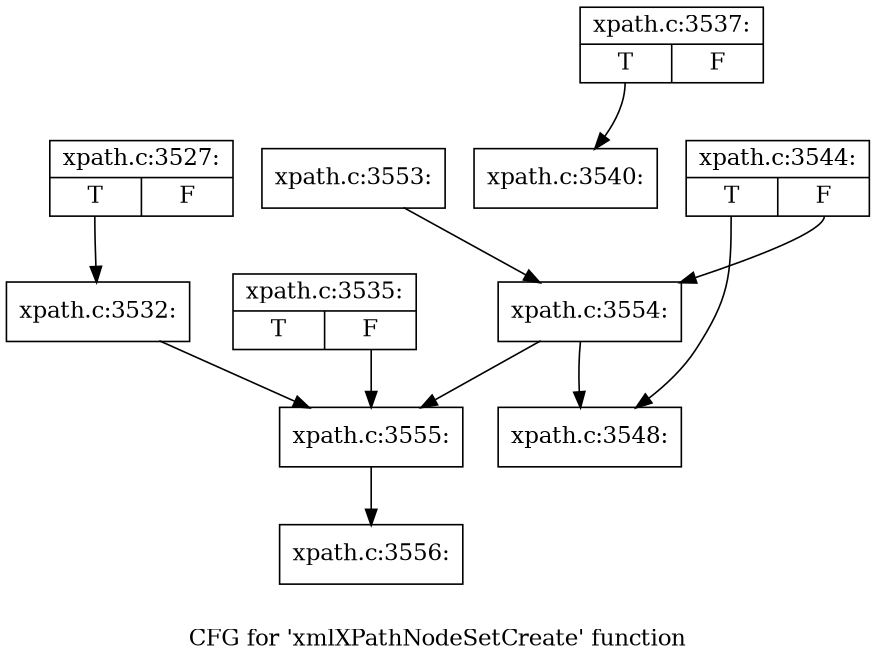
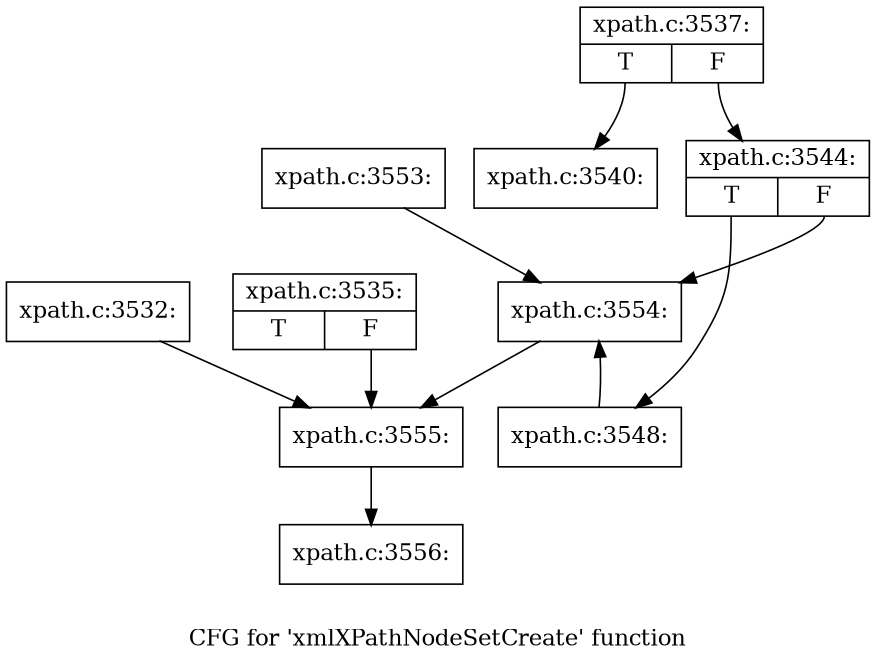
none -> (722, 106)
(141, 178) -> none
(579, 366) -> (601, 383)
